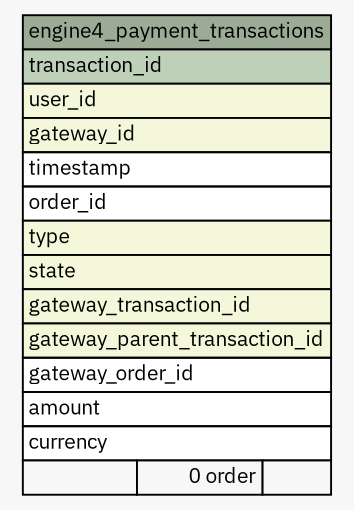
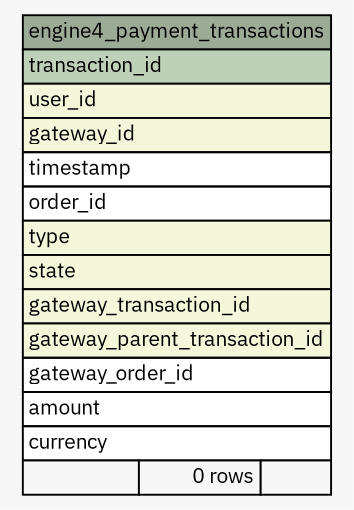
(223, 477) -> (224, 477)
